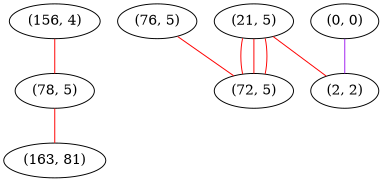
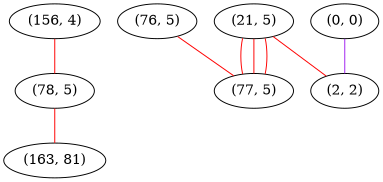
(254, 91) -> (254, 91)
